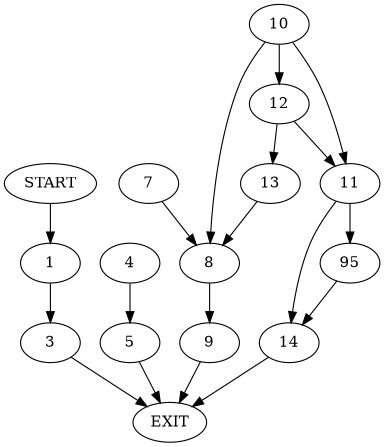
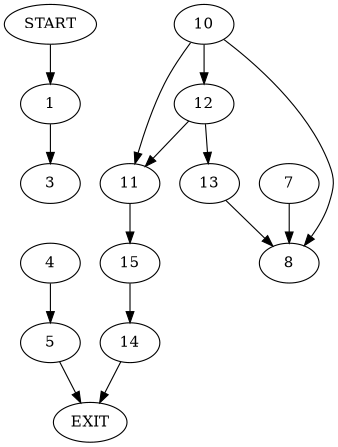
(306, 253) -> none
(350, 263) -> (130, 263)
(210, 343) -> none
(104, 379) -> none
